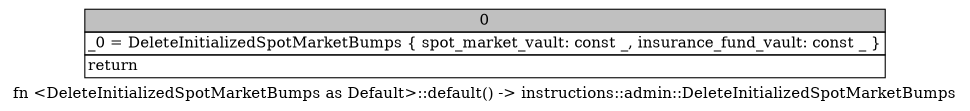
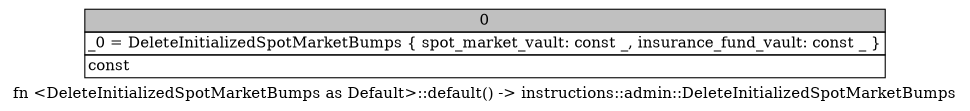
(113, 66) -> (109, 66)
